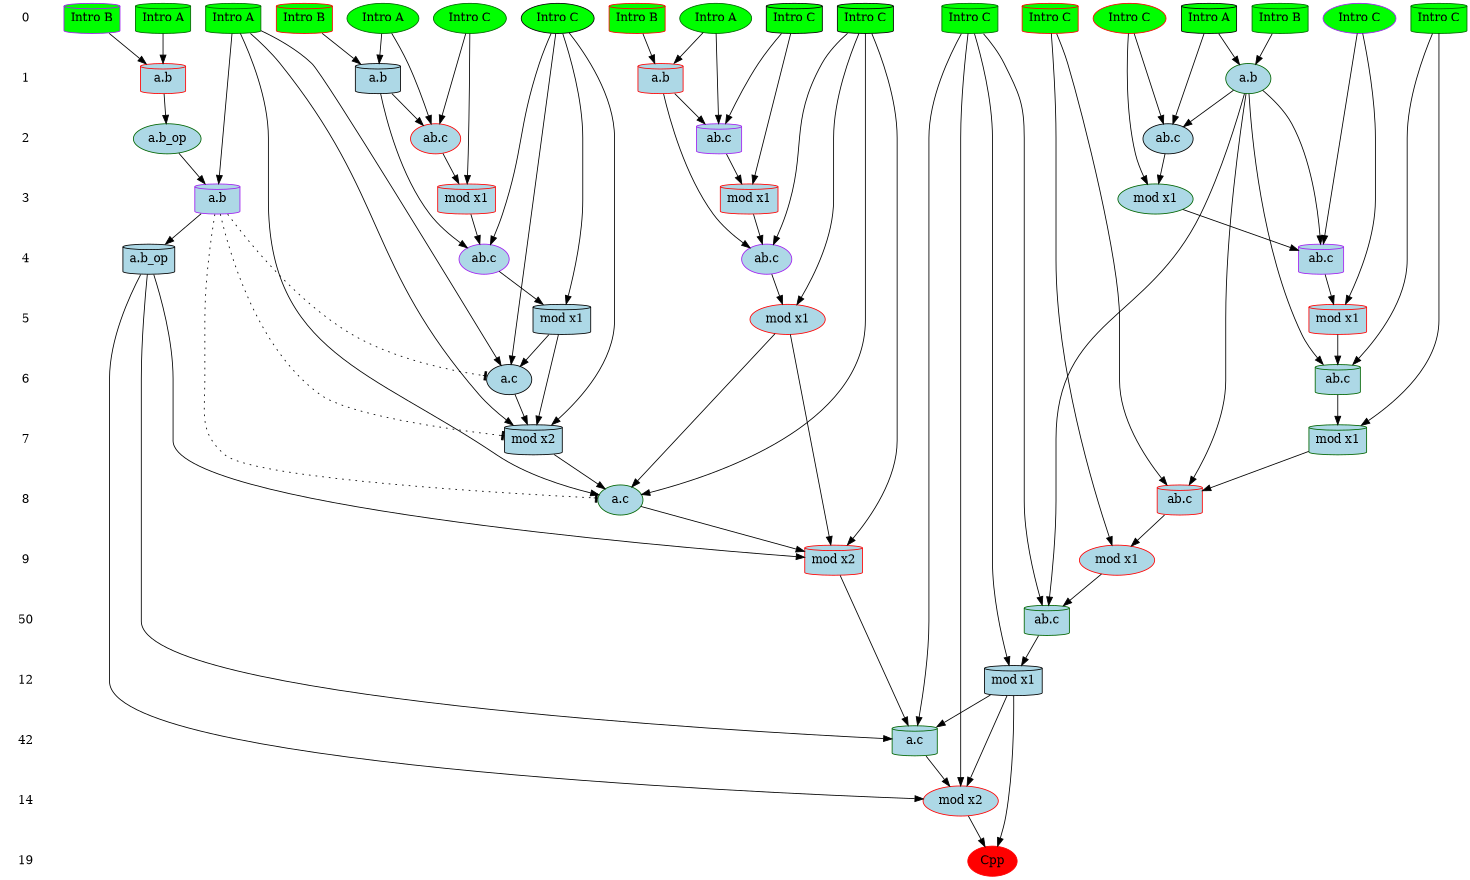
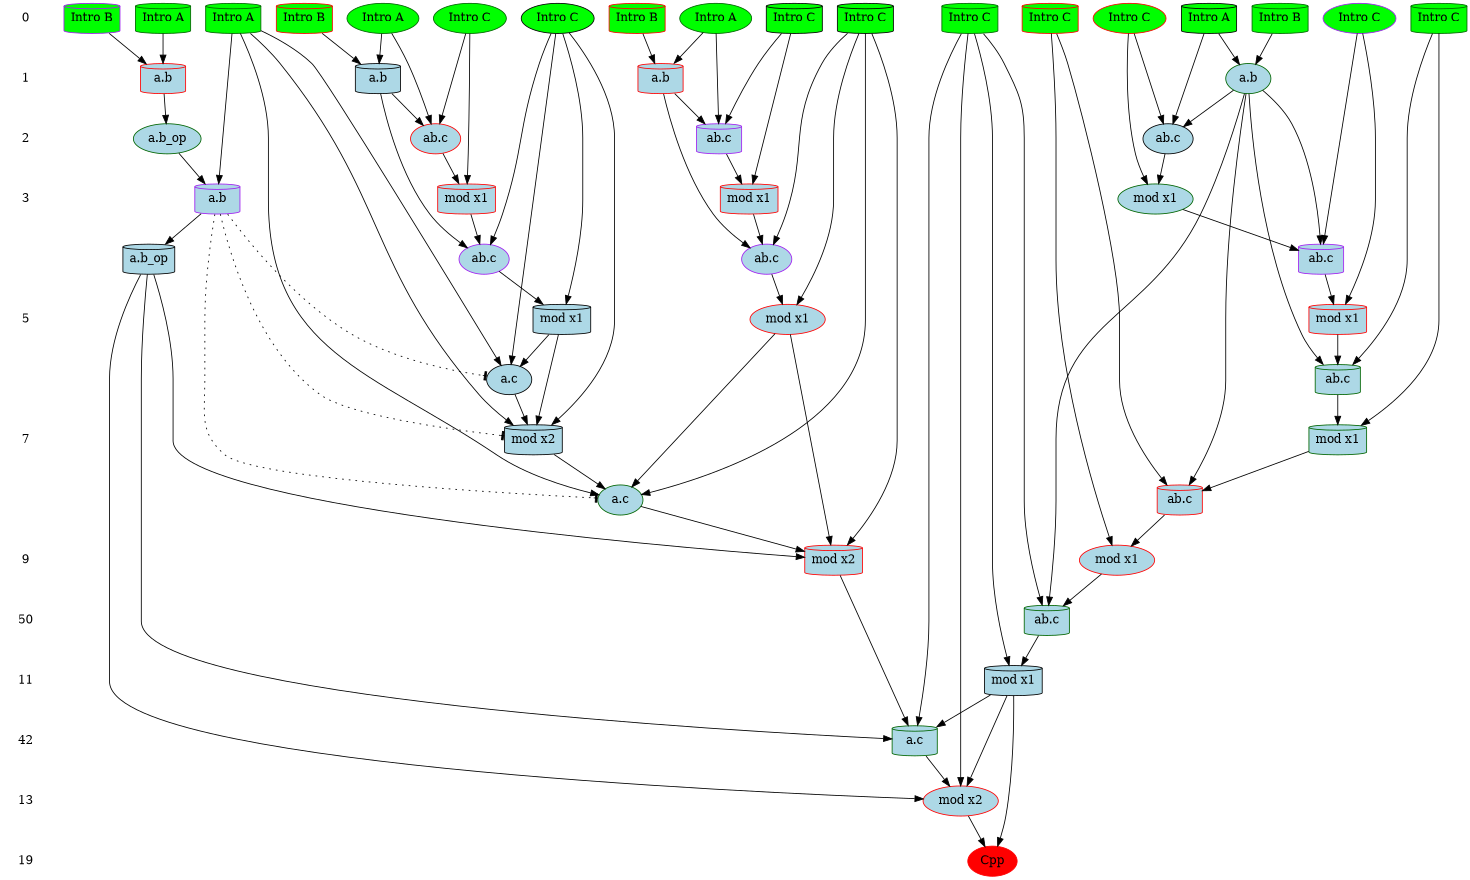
(26, 259) -> none
(26, 380) -> none
(26, 500) -> none
(26, 681) -> (26, 681)
(26, 801) -> (26, 801)
